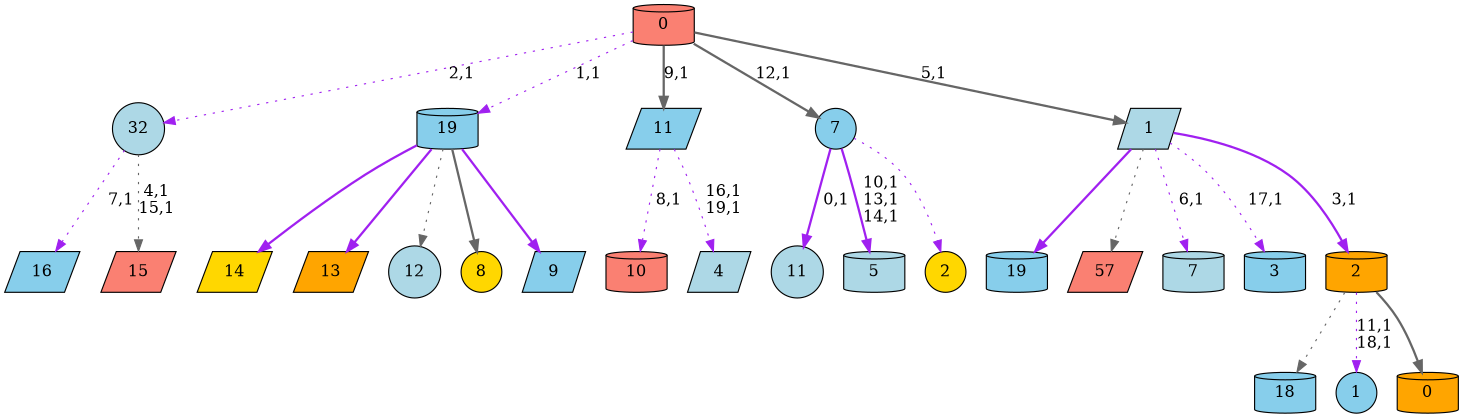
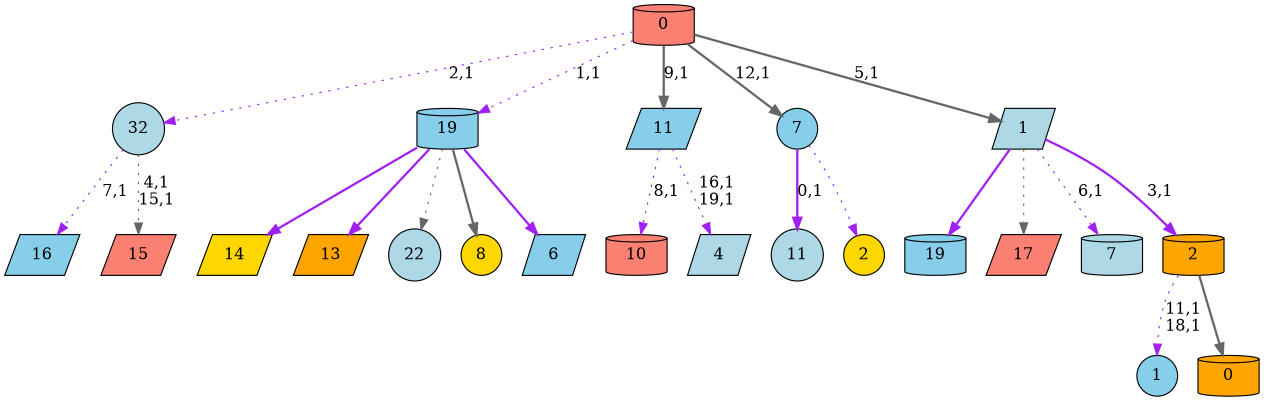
(415, 272) -> (415, 255)
(554, 272) -> (554, 255)
(874, 272) -> none
(1105, 272) -> (1024, 255)
(1275, 272) -> none
(1285, 393) -> none
